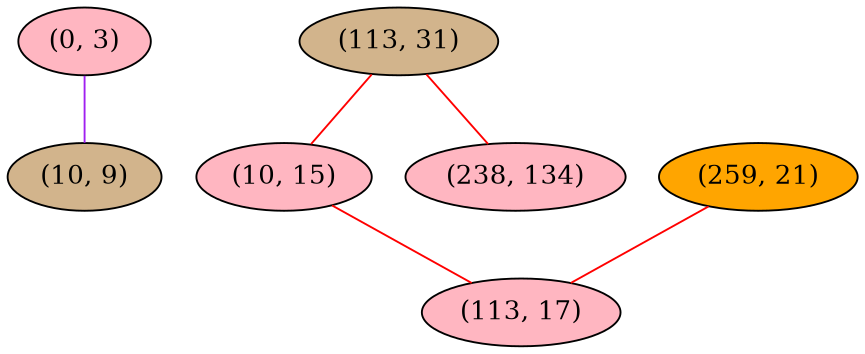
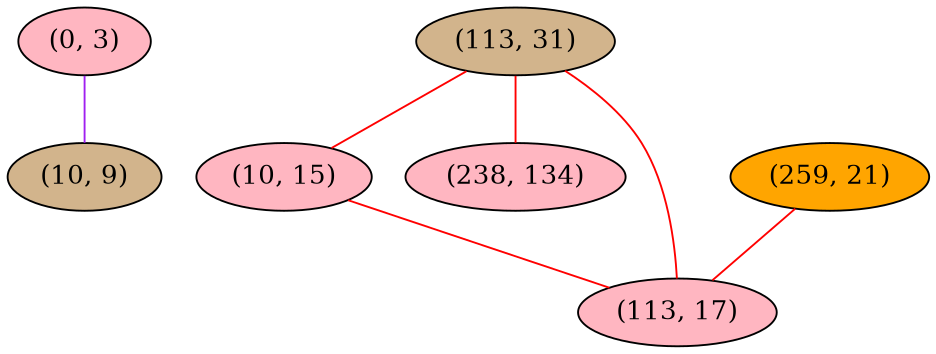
none -> (650, 159)
